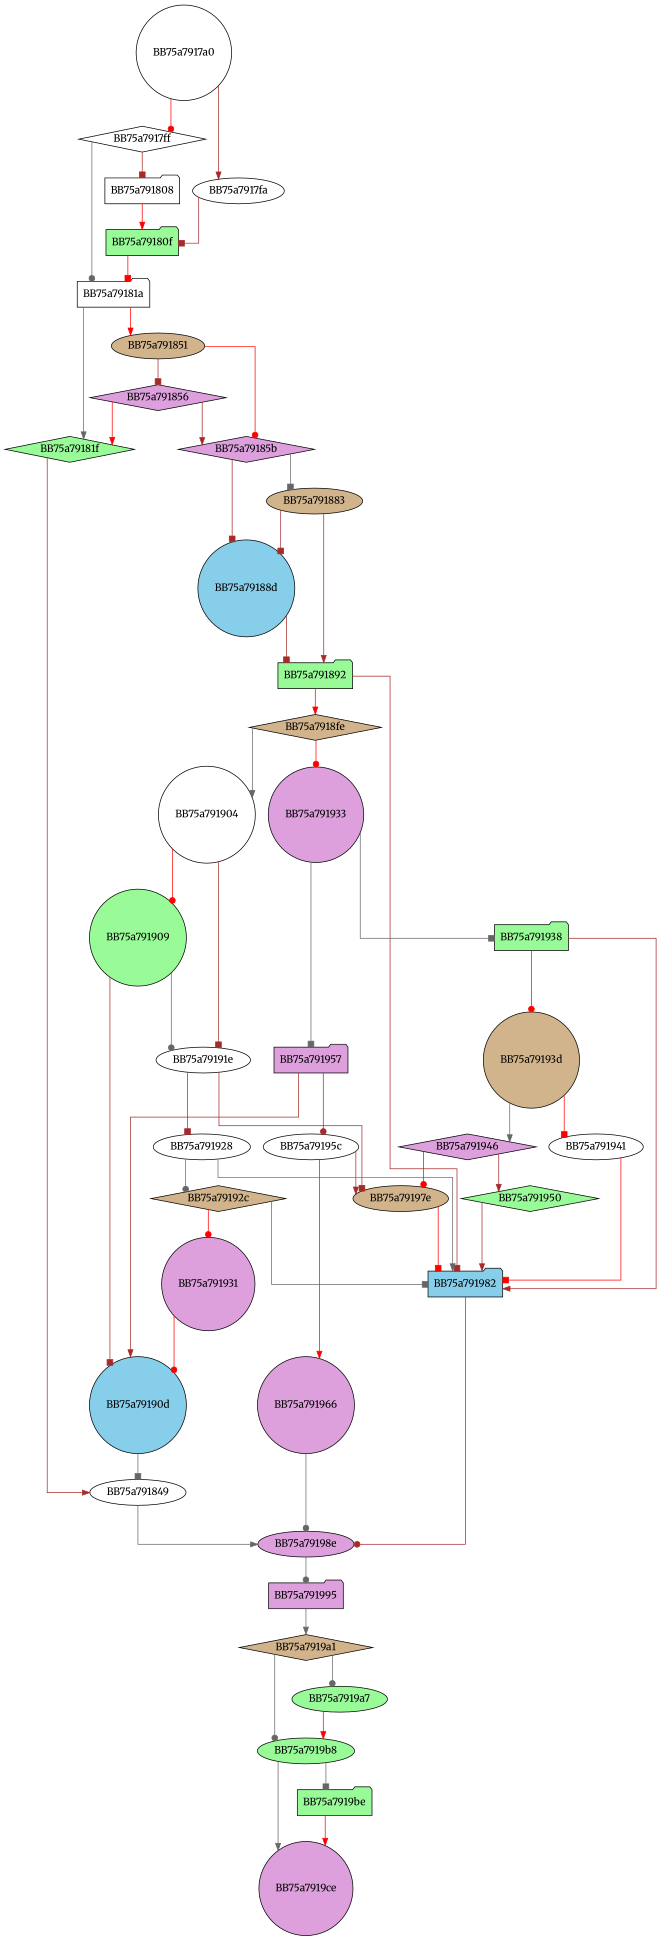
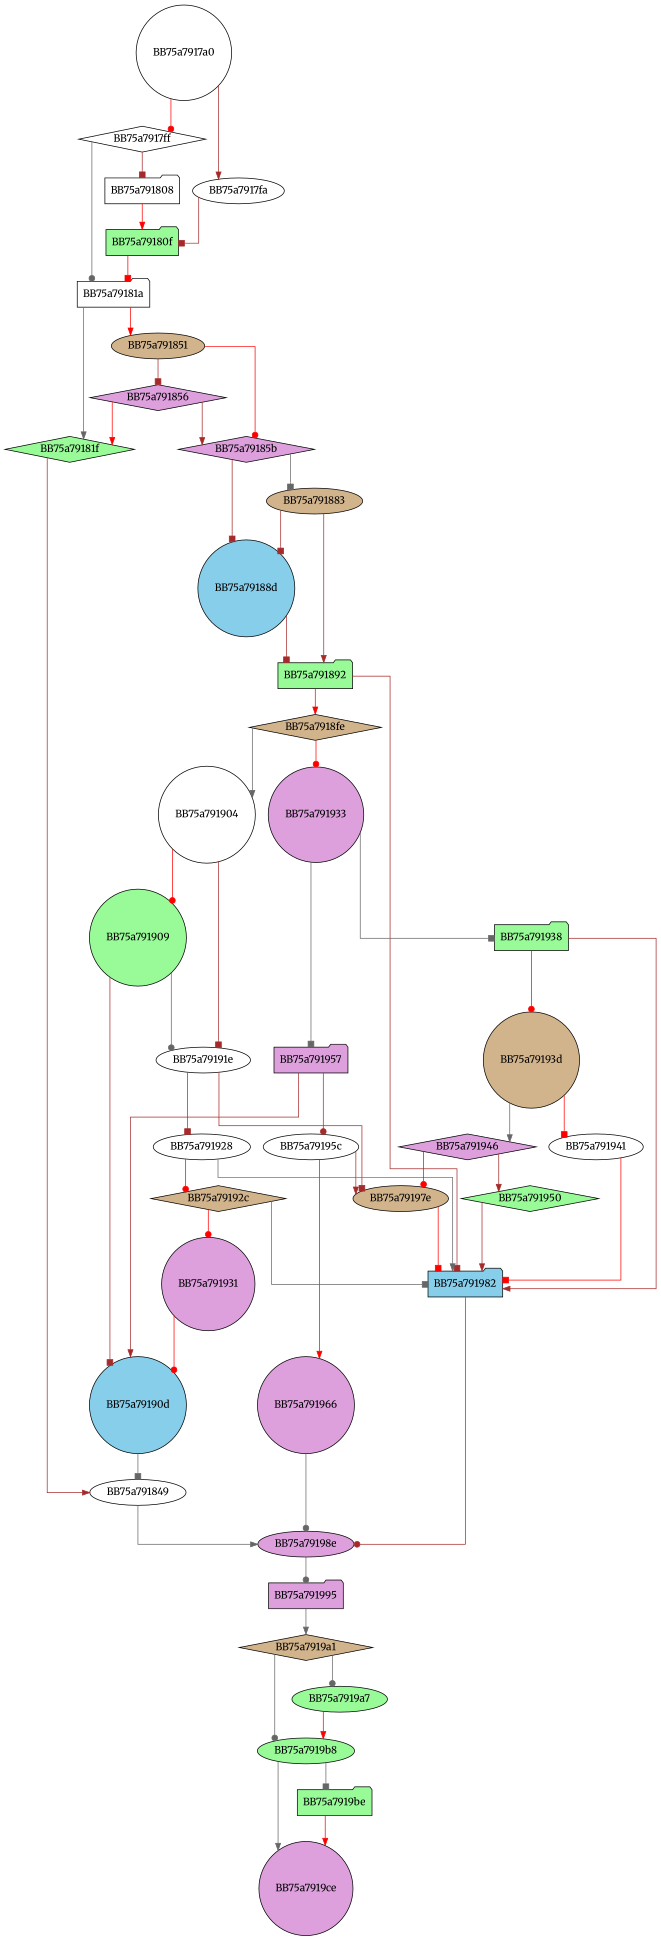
(186, 1173) -> (186, 1173)
